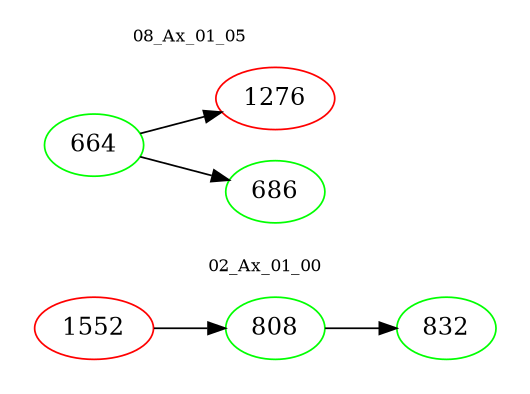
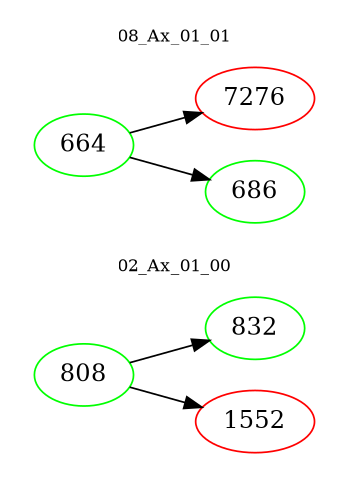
(190, 37) -> (175, 37)
(275, 98) -> (255, 98)
(181, 328) -> (157, 395)
